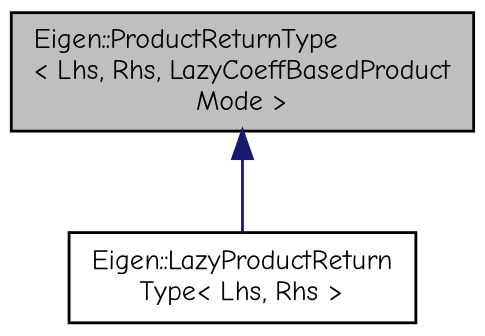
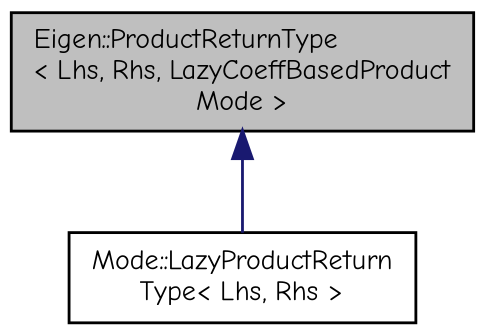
(242, 278) -> (242, 278)
